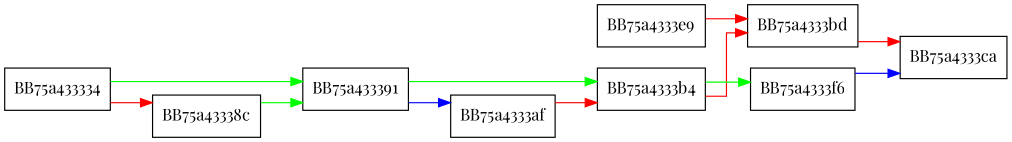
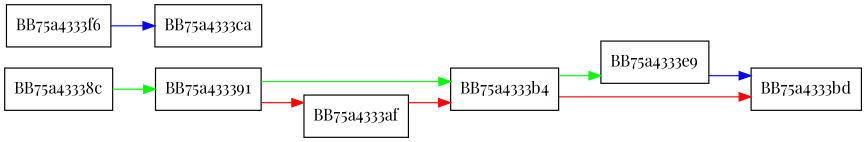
(721, 19) -> (724, 76)
(873, 42) -> none
(719, 82) -> (574, 76)
(58, 89) -> none
(424, 103) -> (277, 103)
